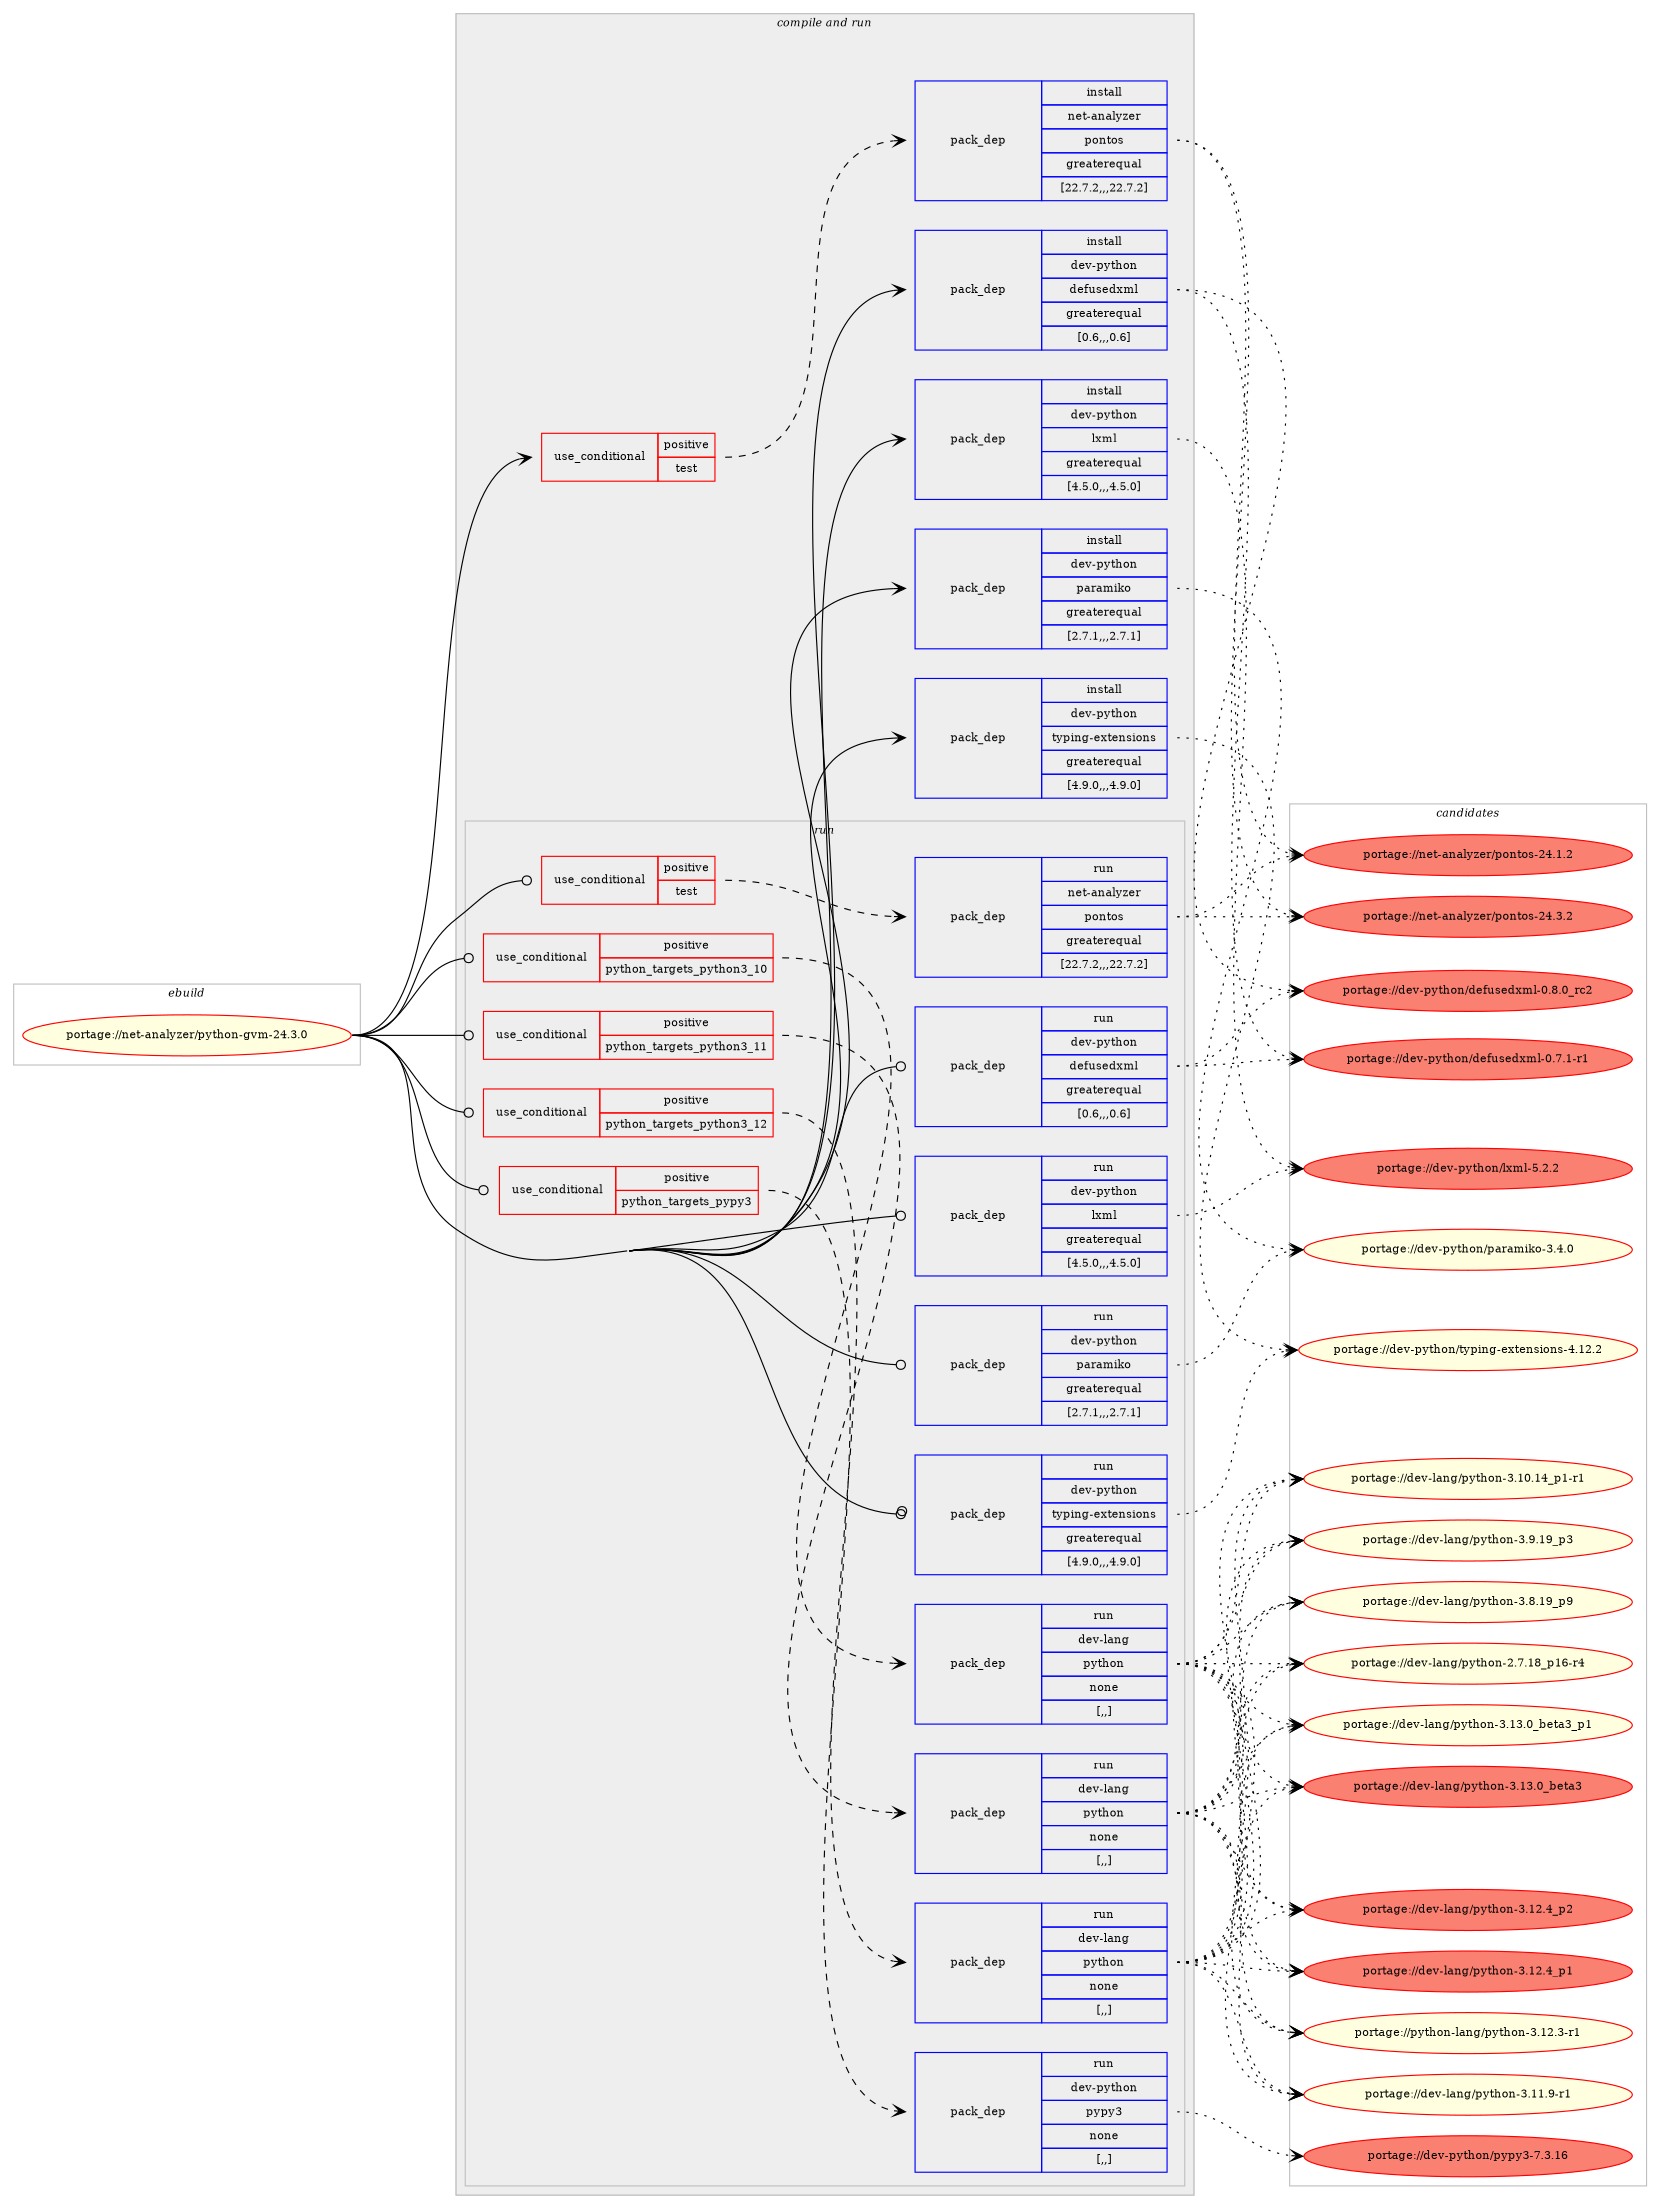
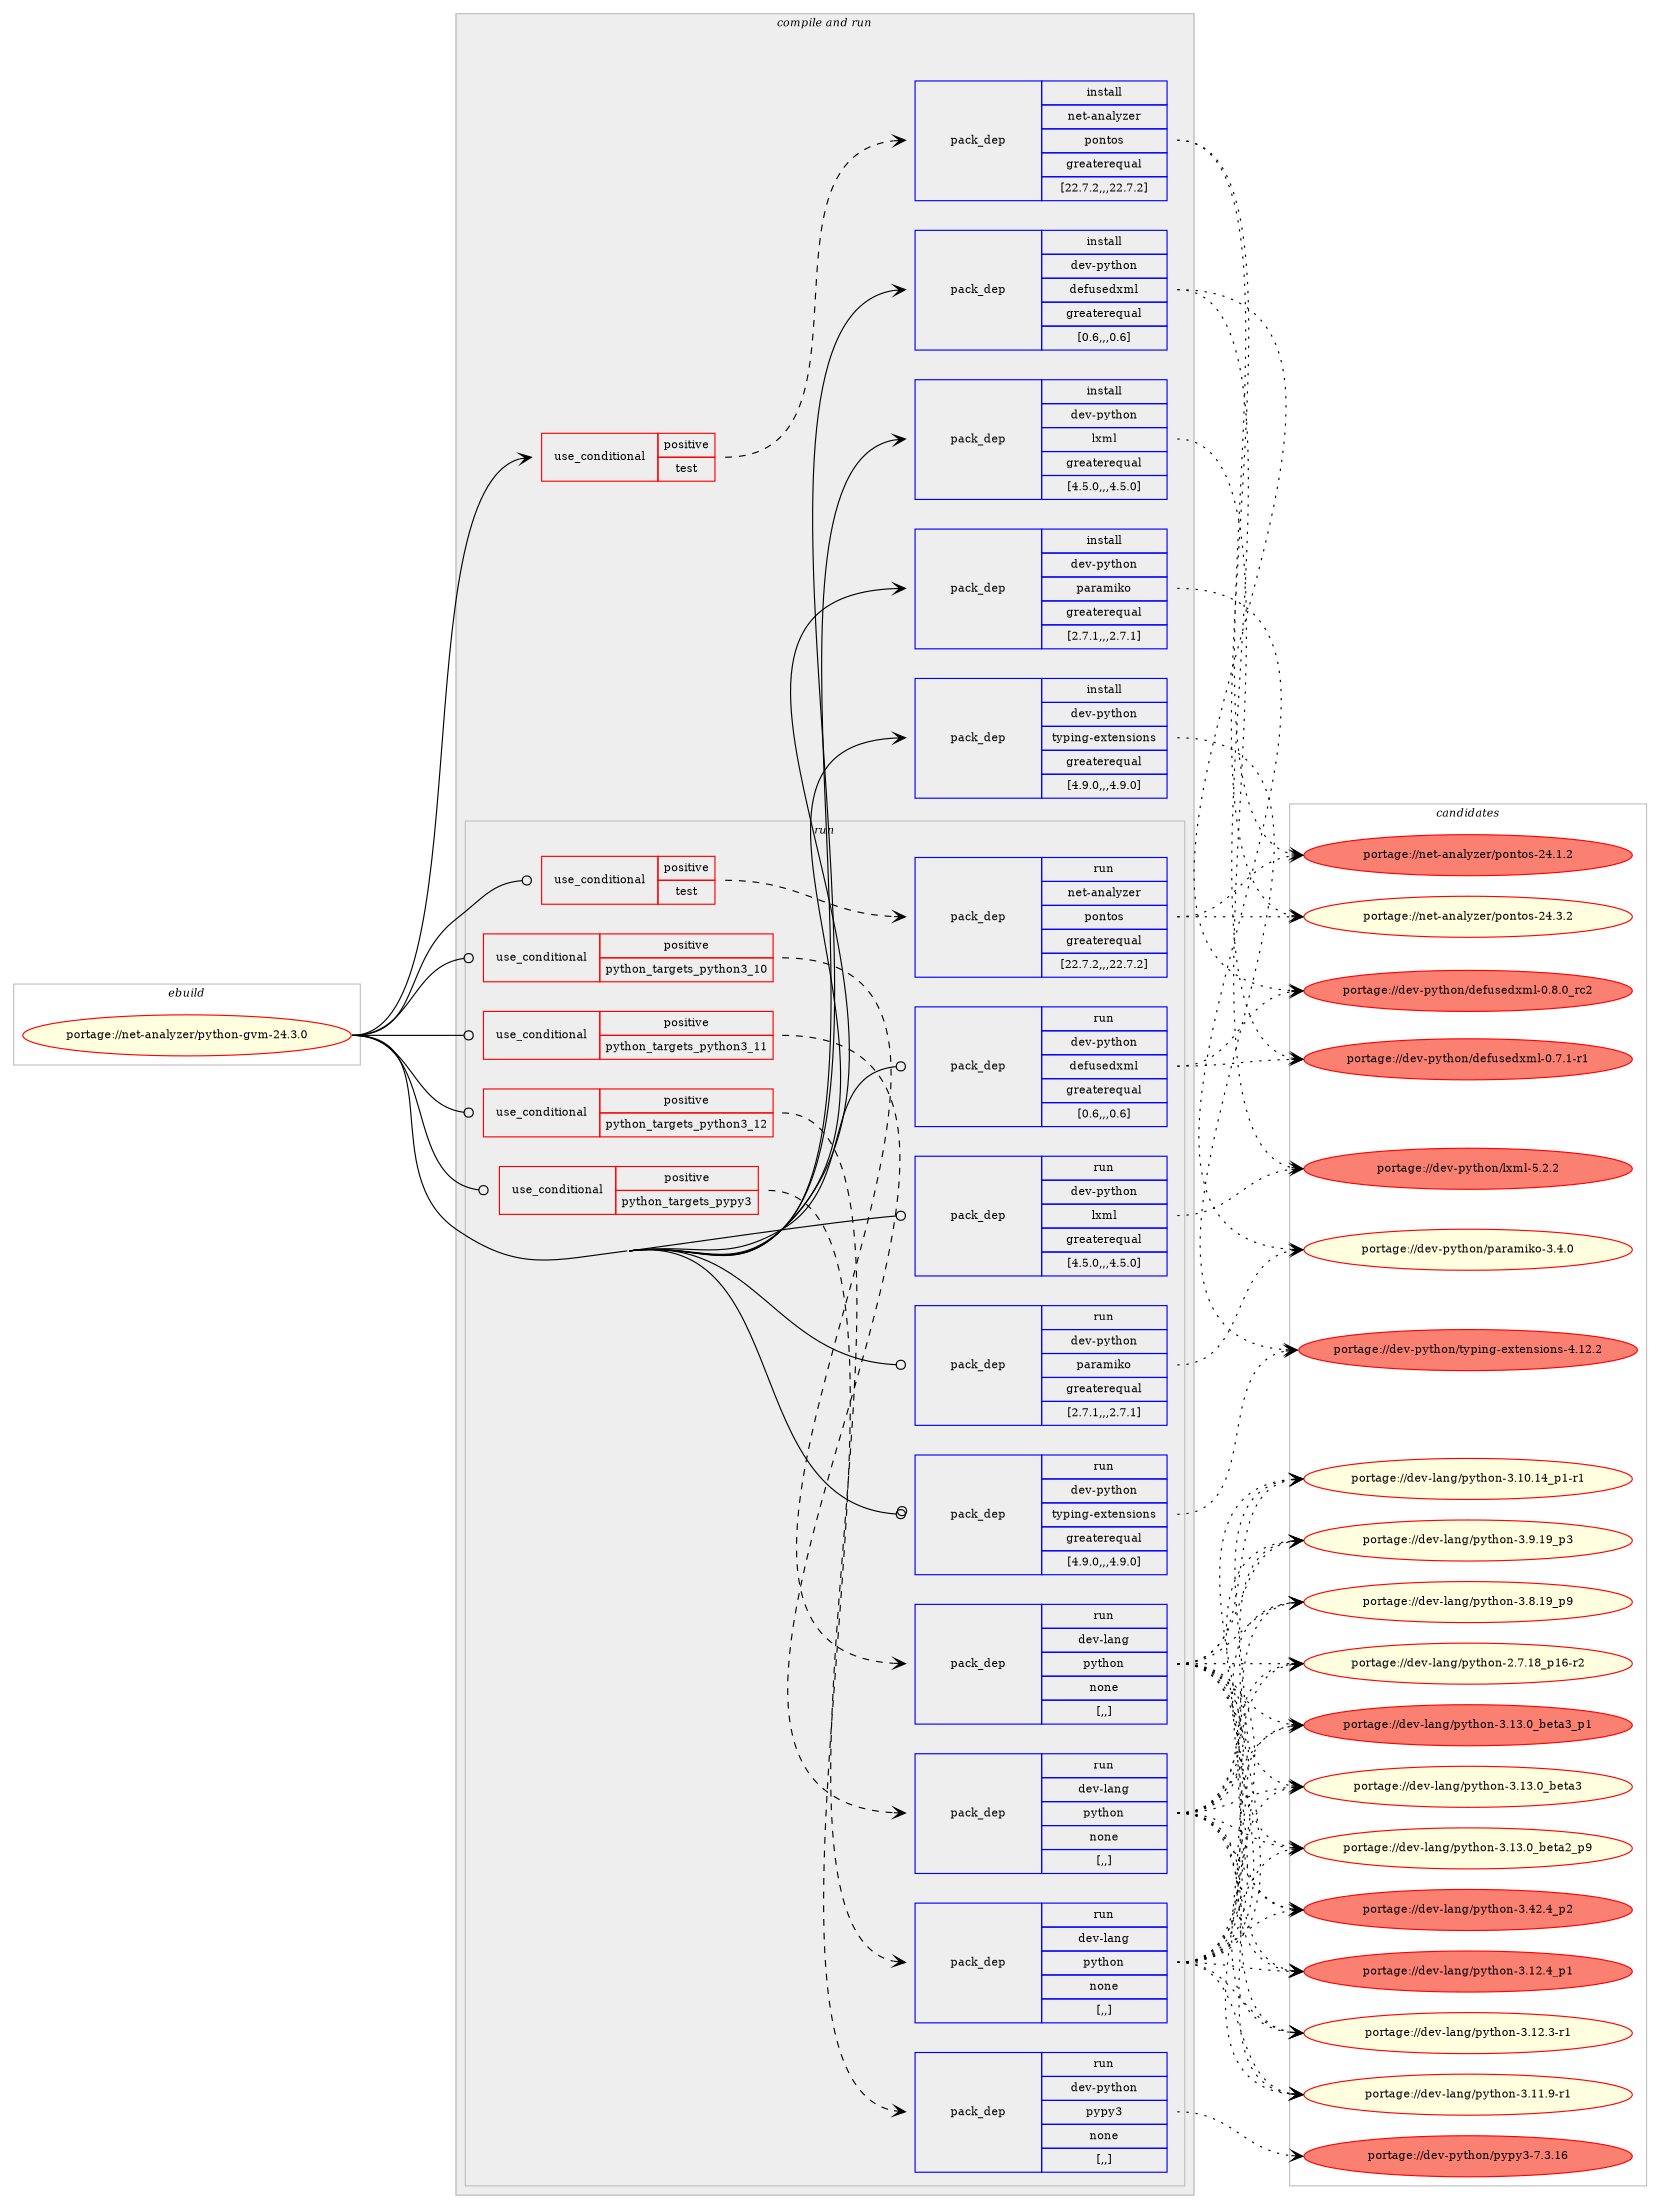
(1468, 917) -> (1468, 917)
(1468, 1350) -> (1468, 1350)
(1468, 1664) -> (1468, 1664)
(1468, 1725) -> (1468, 1725)
(1468, 1787) -> (1468, 1787)
none -> (1468, 1848)
(1468, 1910) -> (1468, 1910)
(1468, 2033) -> (1468, 2033)
